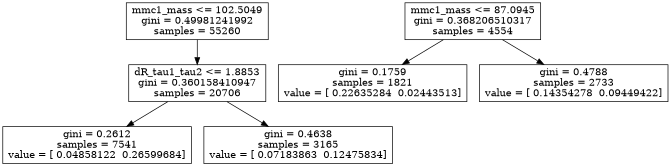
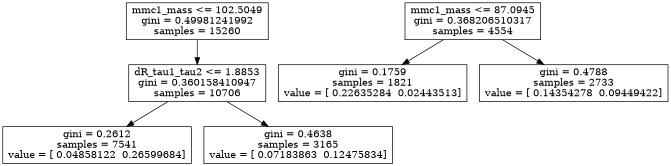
(197, 21) -> (197, 21)
(197, 83) -> (197, 83)
